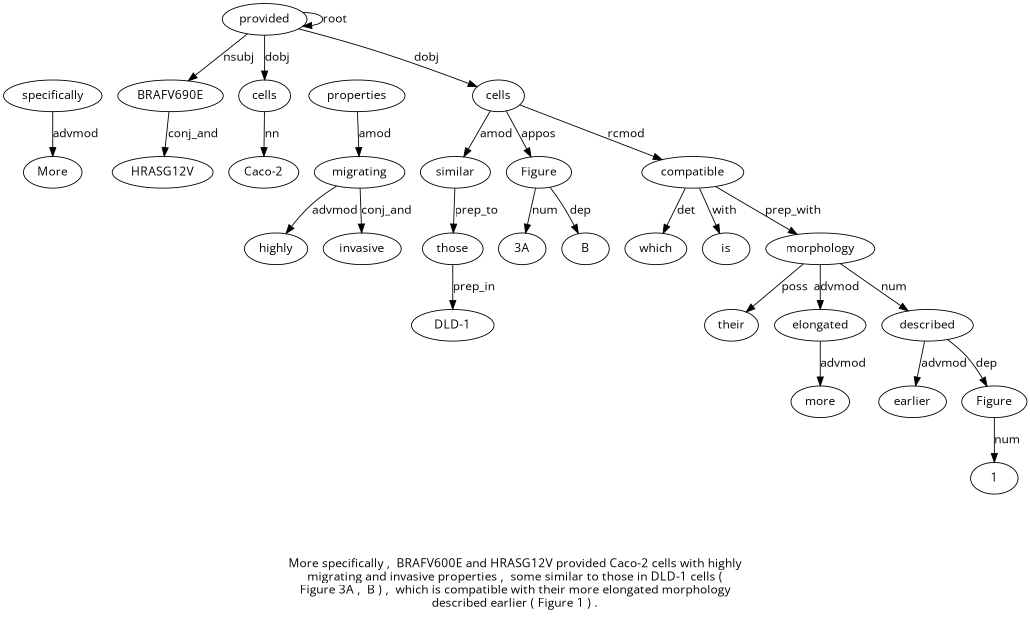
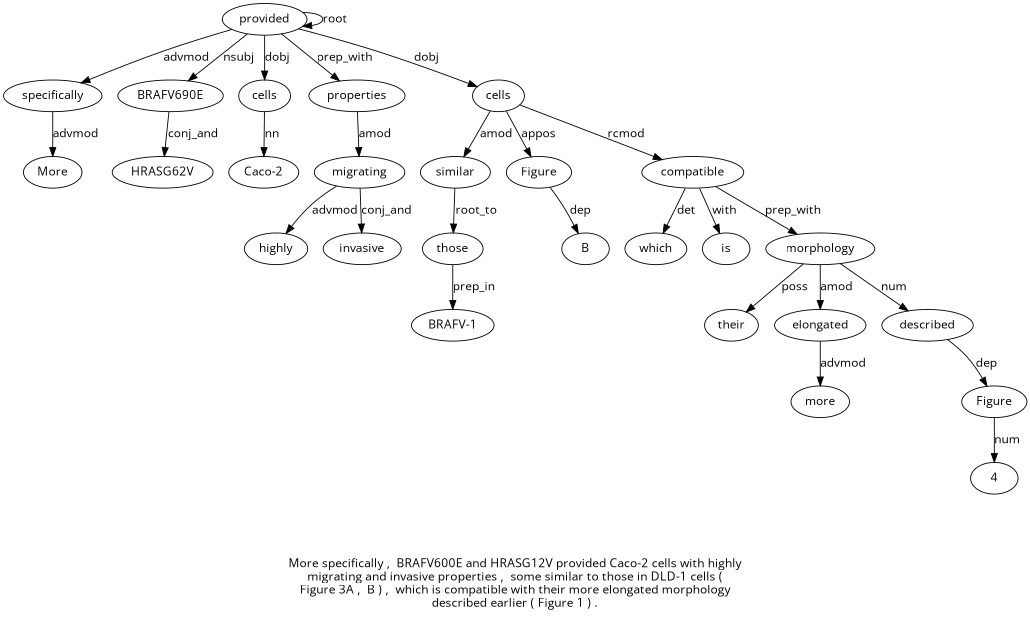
none -> (160, 52)
none -> (307, 55)
(163, 172) -> (163, 172)
(477, 211) -> (477, 211)
(522, 249) -> none
(837, 287) -> (837, 287)
(453, 325) -> (453, 325)
(913, 402) -> none
(994, 478) -> (994, 478)
